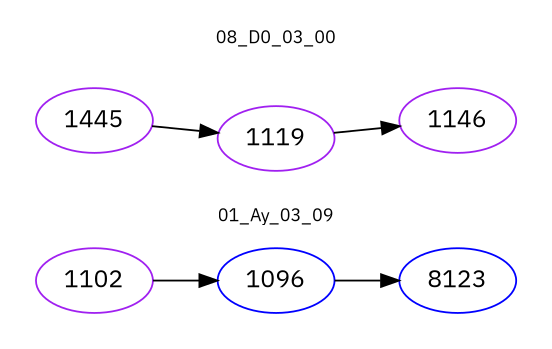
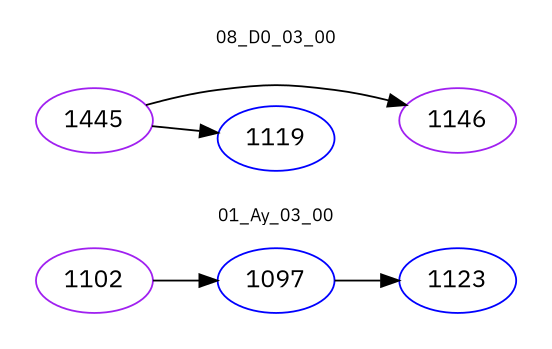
(358, 130) -> (267, 85)
(276, 138) -> (276, 138)
(276, 217) -> (276, 217)
(276, 281) -> (276, 281)
(458, 281) -> (458, 281)
